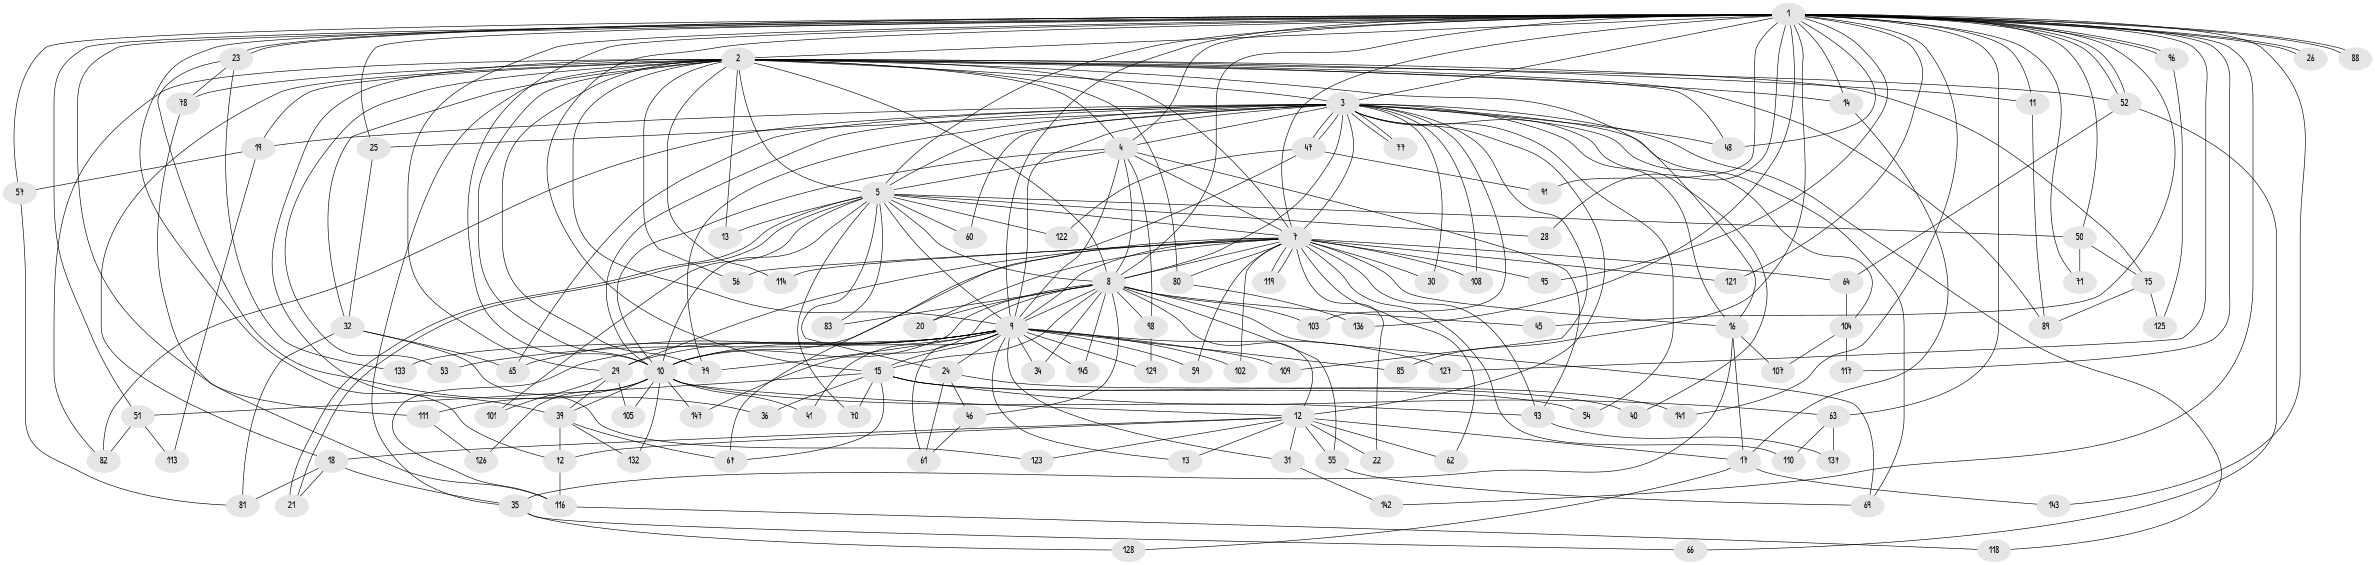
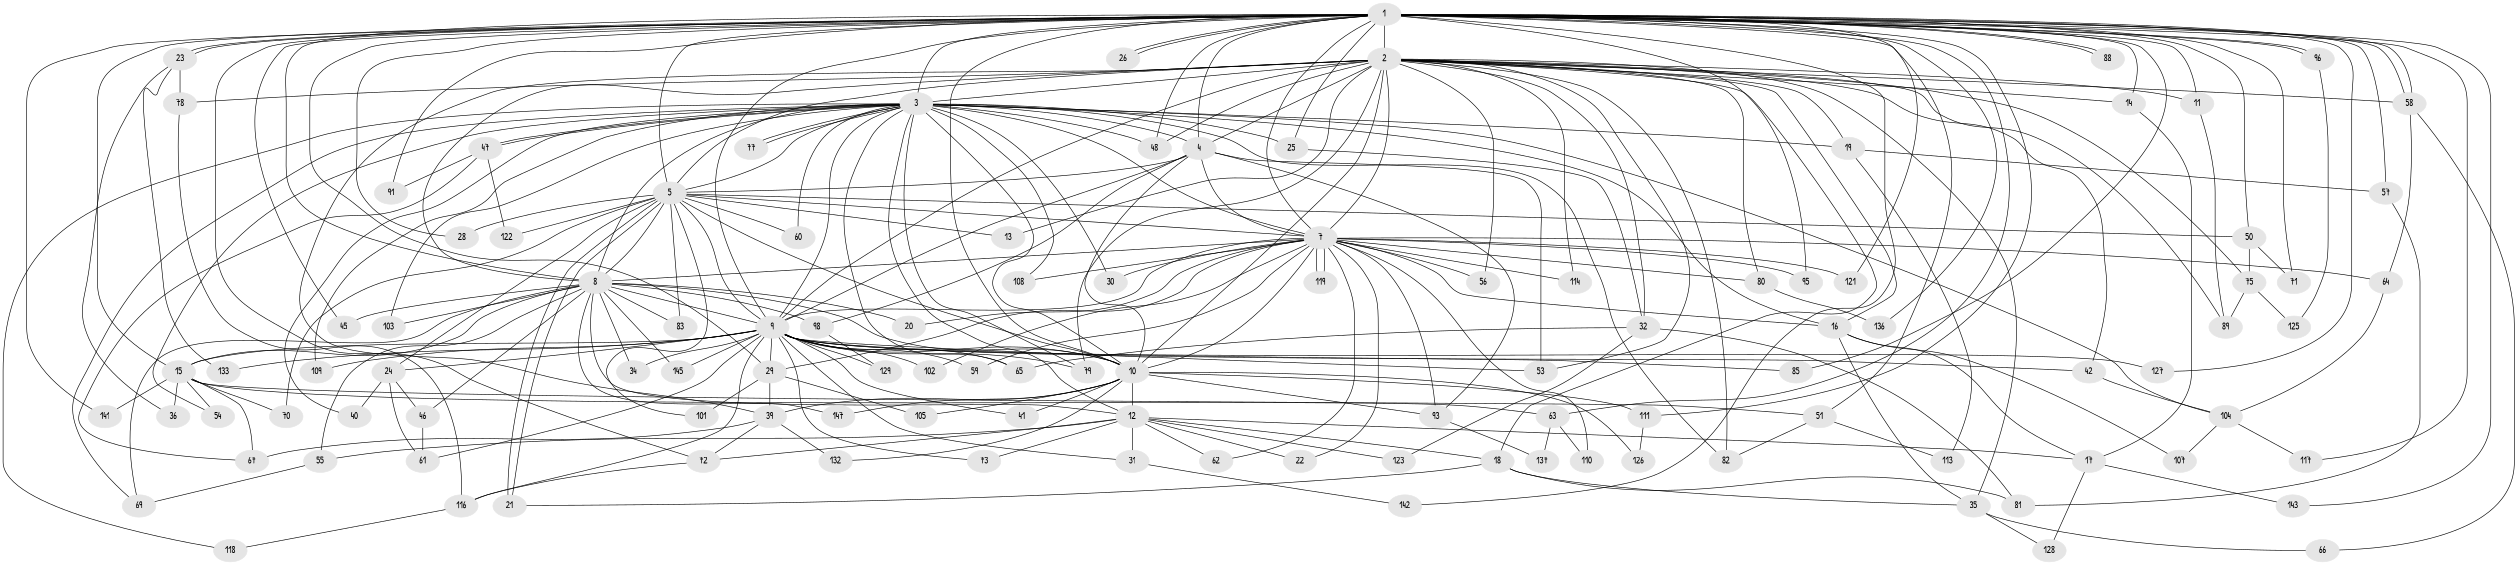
(2124, 104) -> (2409, 104)
(1132, 214) -> (1475, 171)
none -> (2089, 372)
